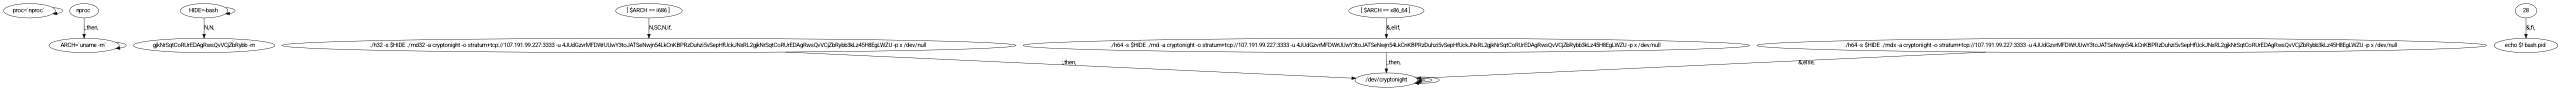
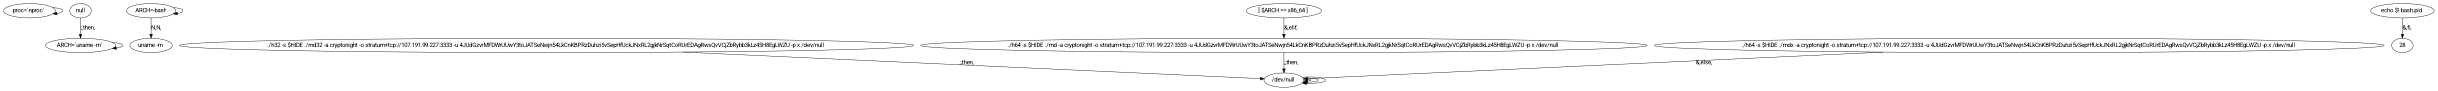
(84, 11) -> (81, 11)
(204, 11) -> (151, 11)
(649, 11) -> none
(2526, 26) -> (2402, 26)
(204, 45) -> (151, 45)
(1386, 80) -> (1284, 80)
